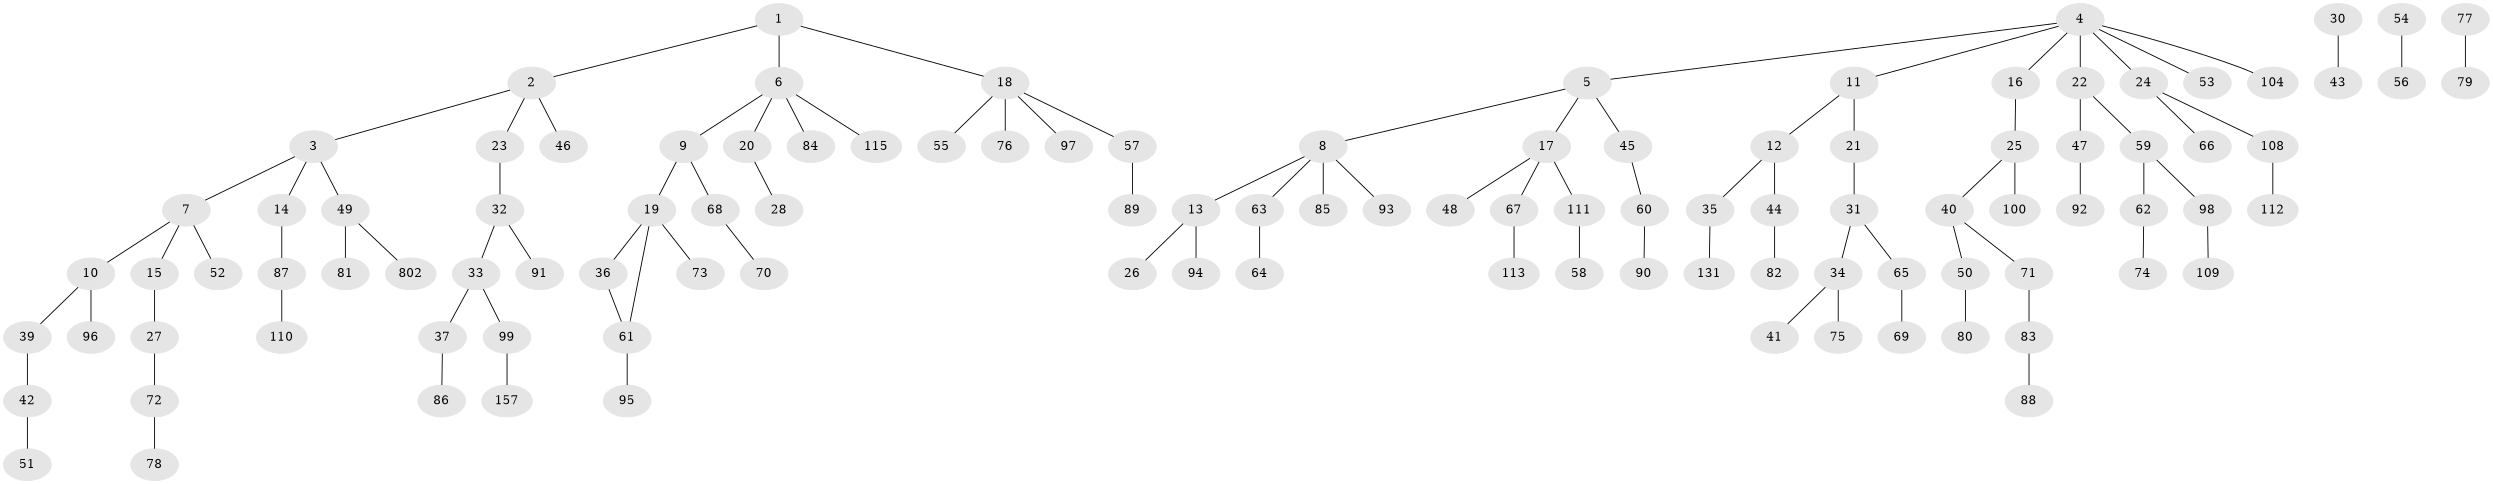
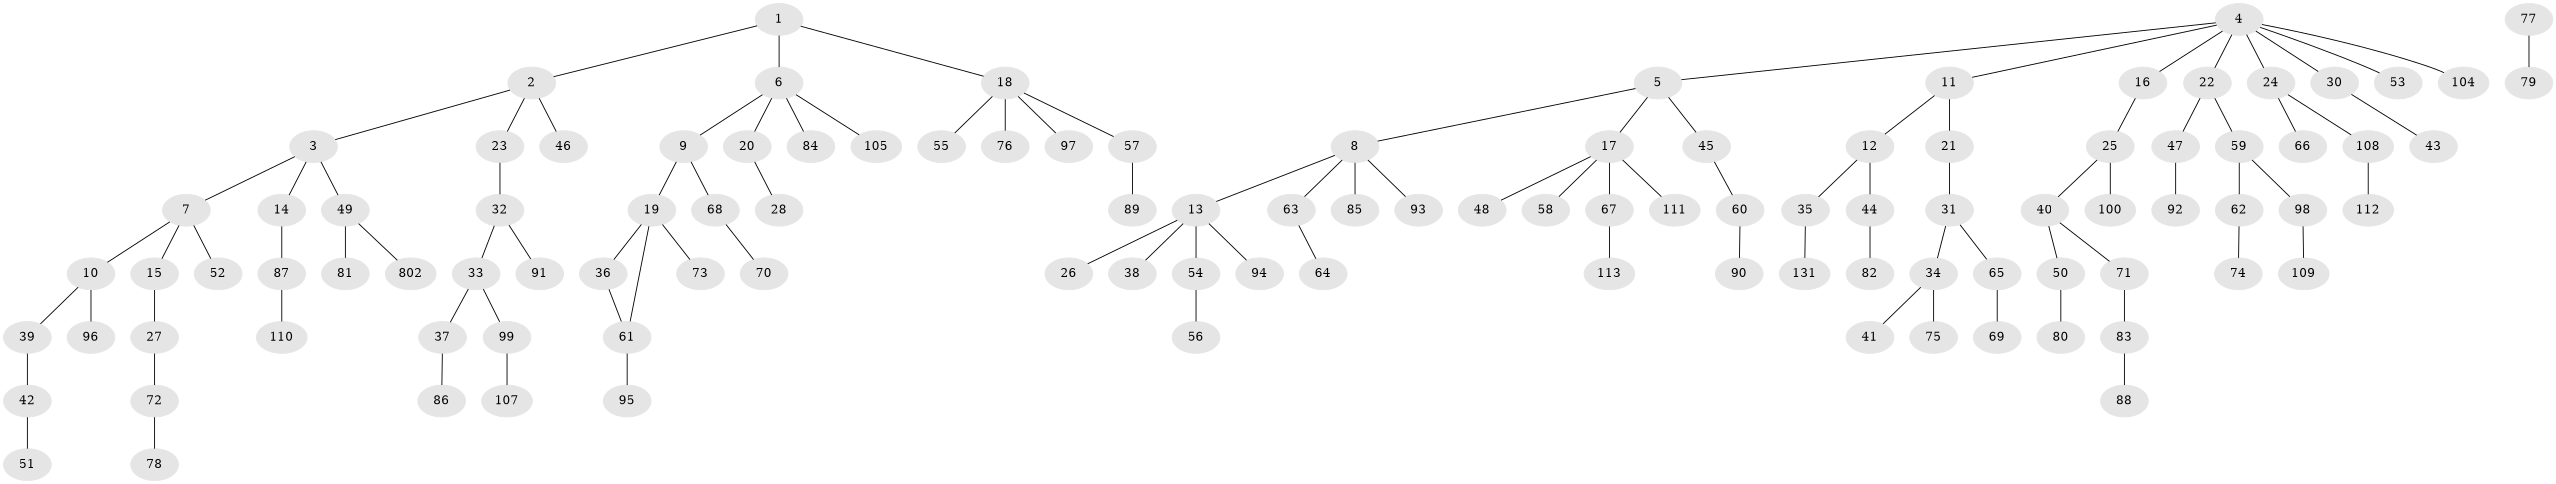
none -> (2287, 51)
(876, 147) -> (876, 147)
none -> (1196, 242)
(1579, 242) -> (1578, 178)
none -> (1132, 274)
(507, 401) -> (507, 401)
